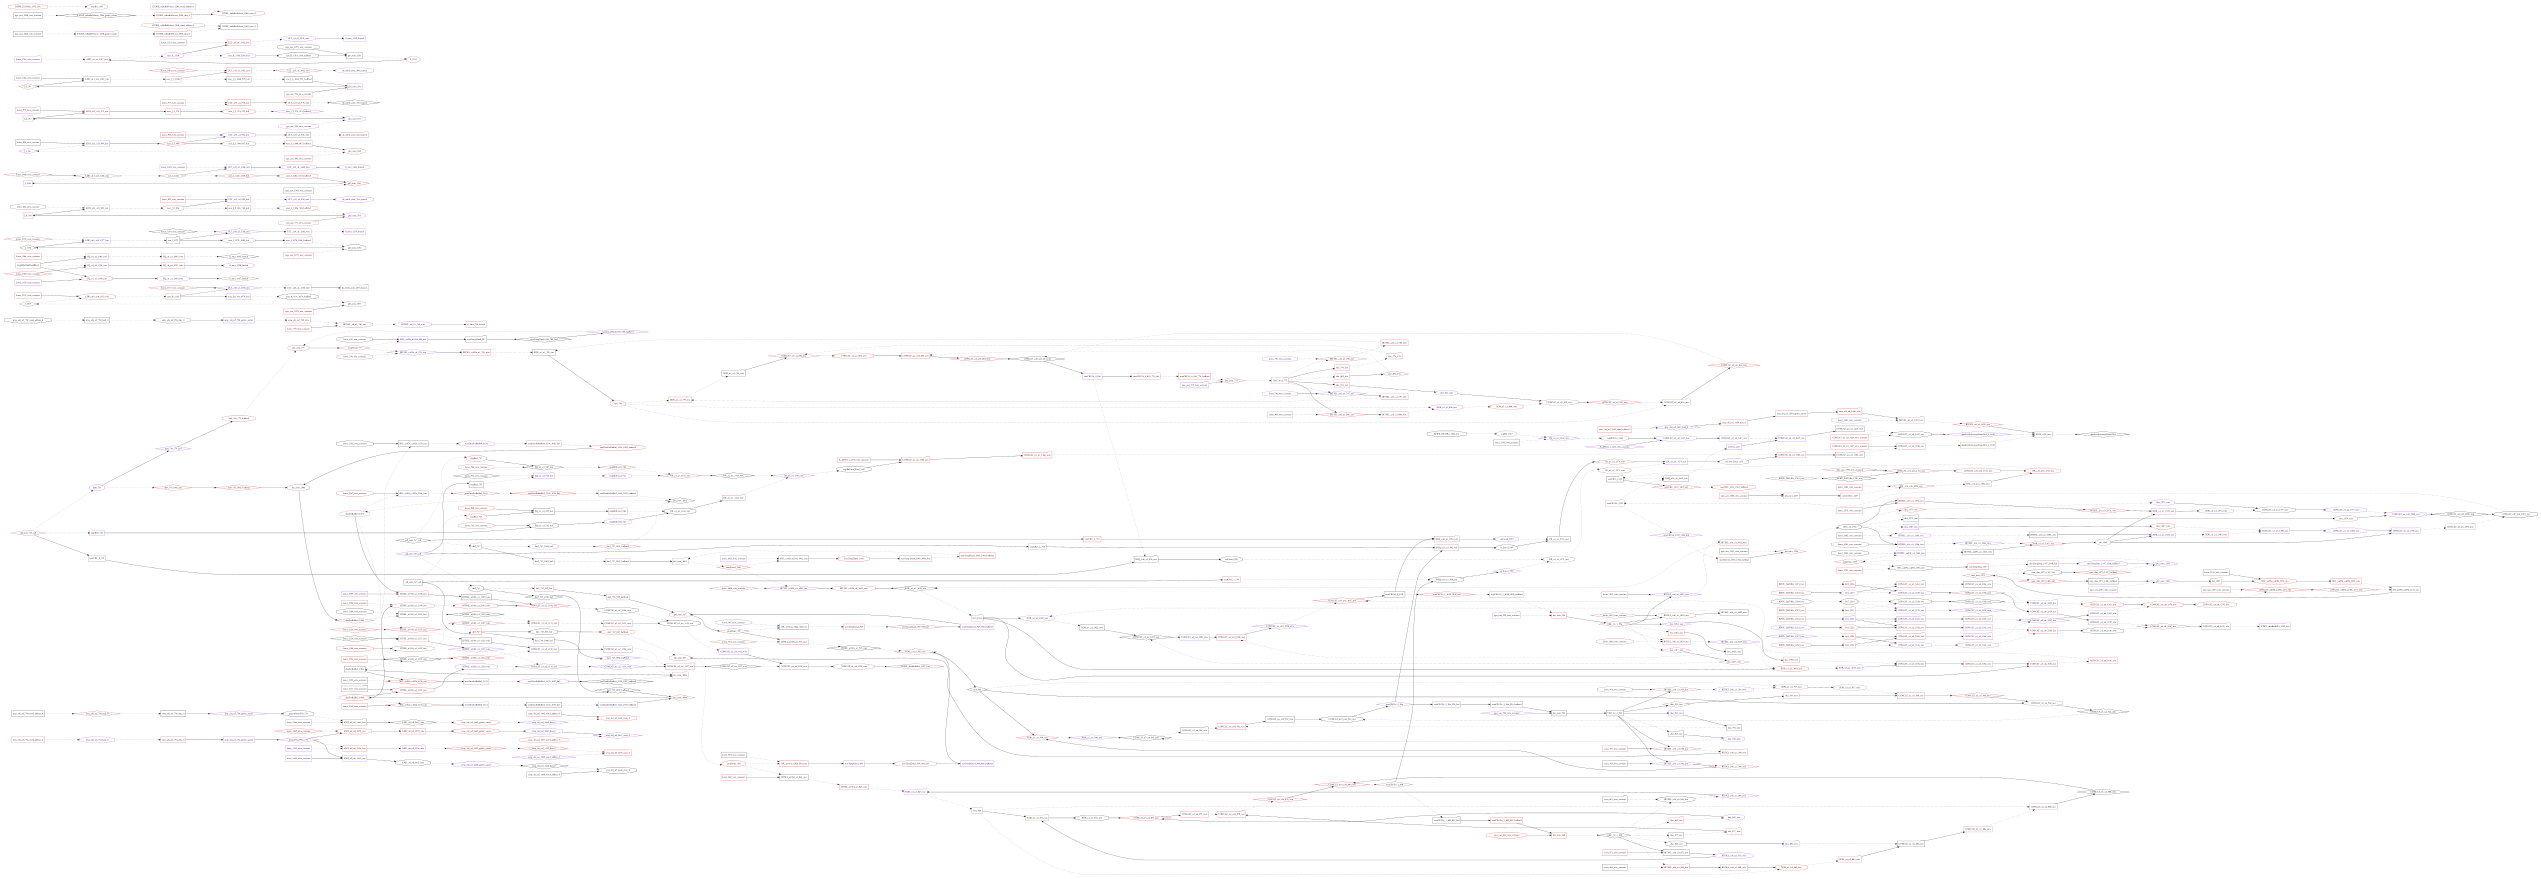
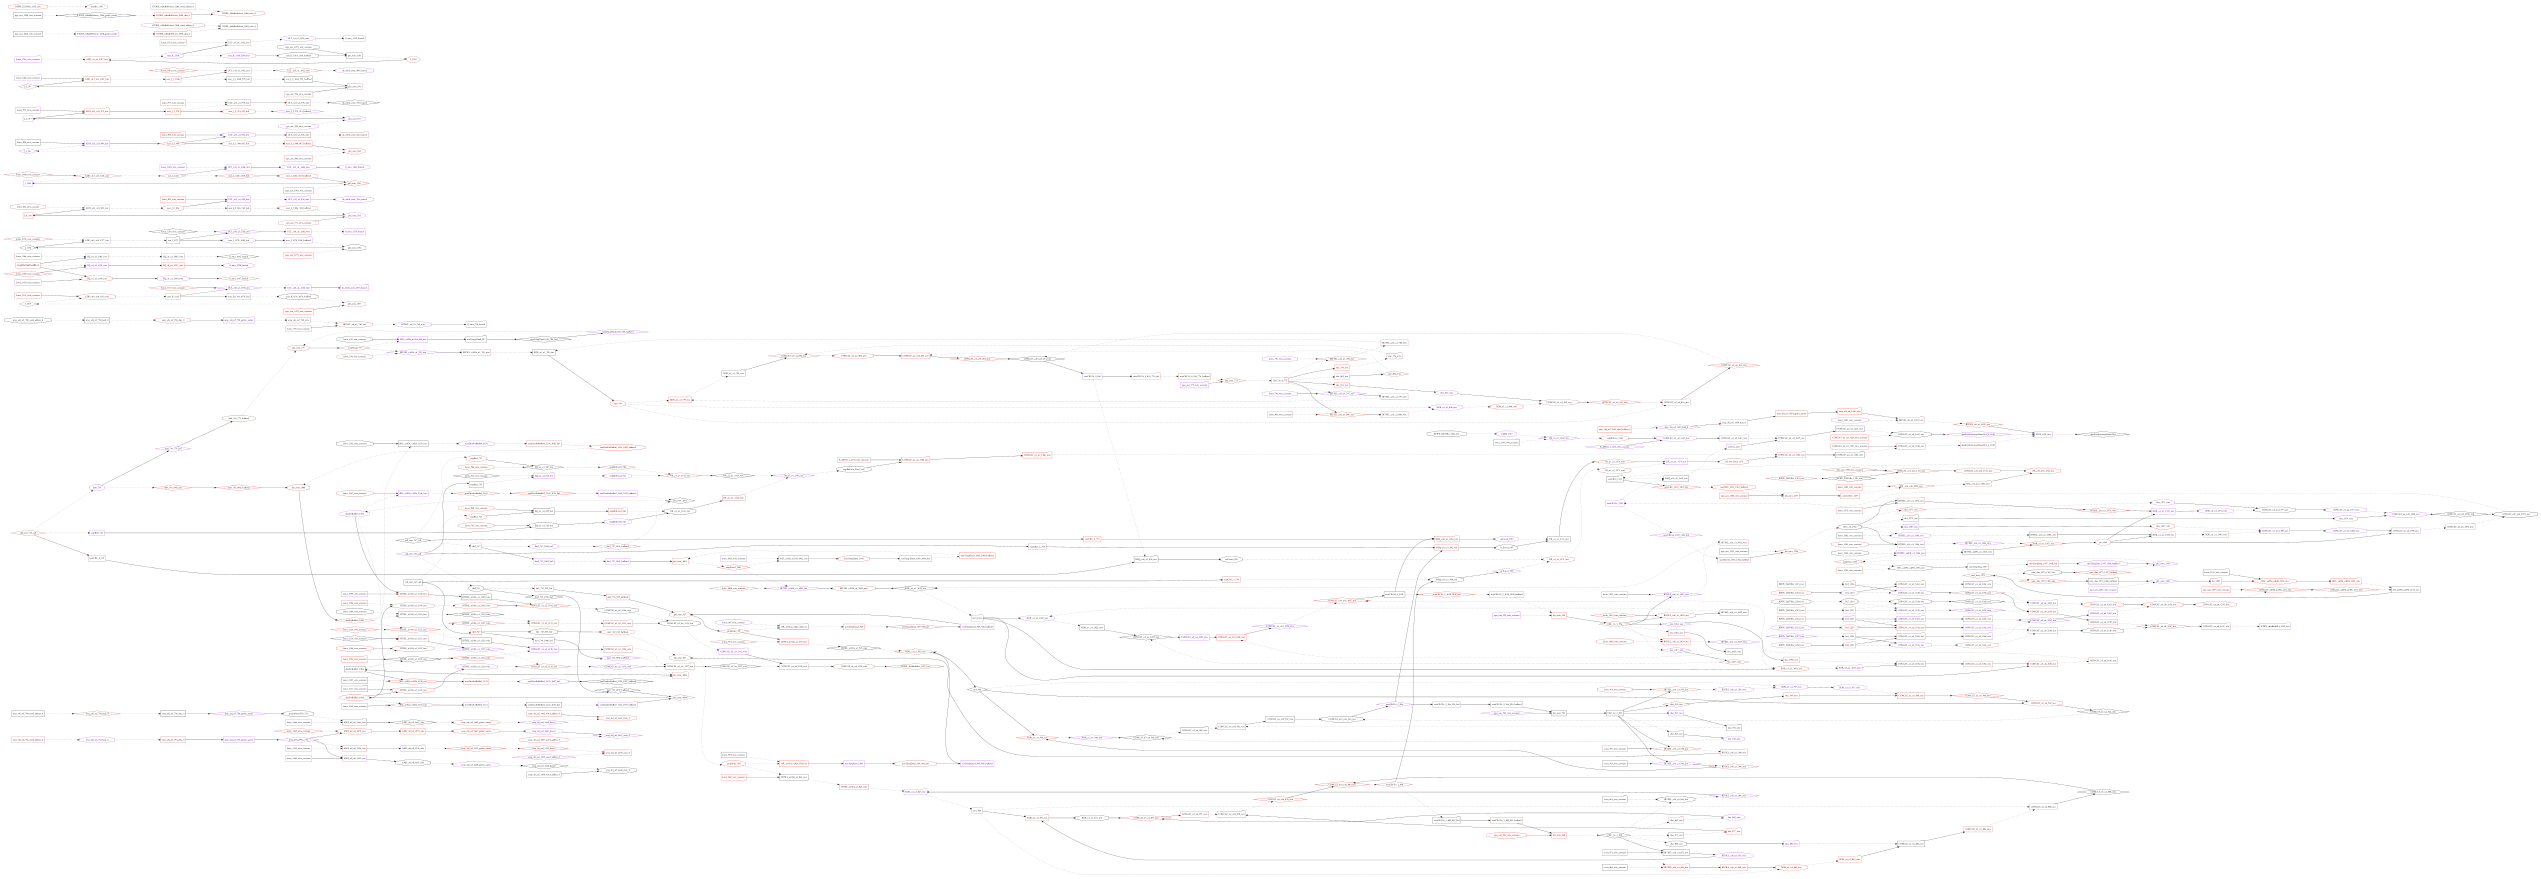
(445, 451) -> (445, 451)
